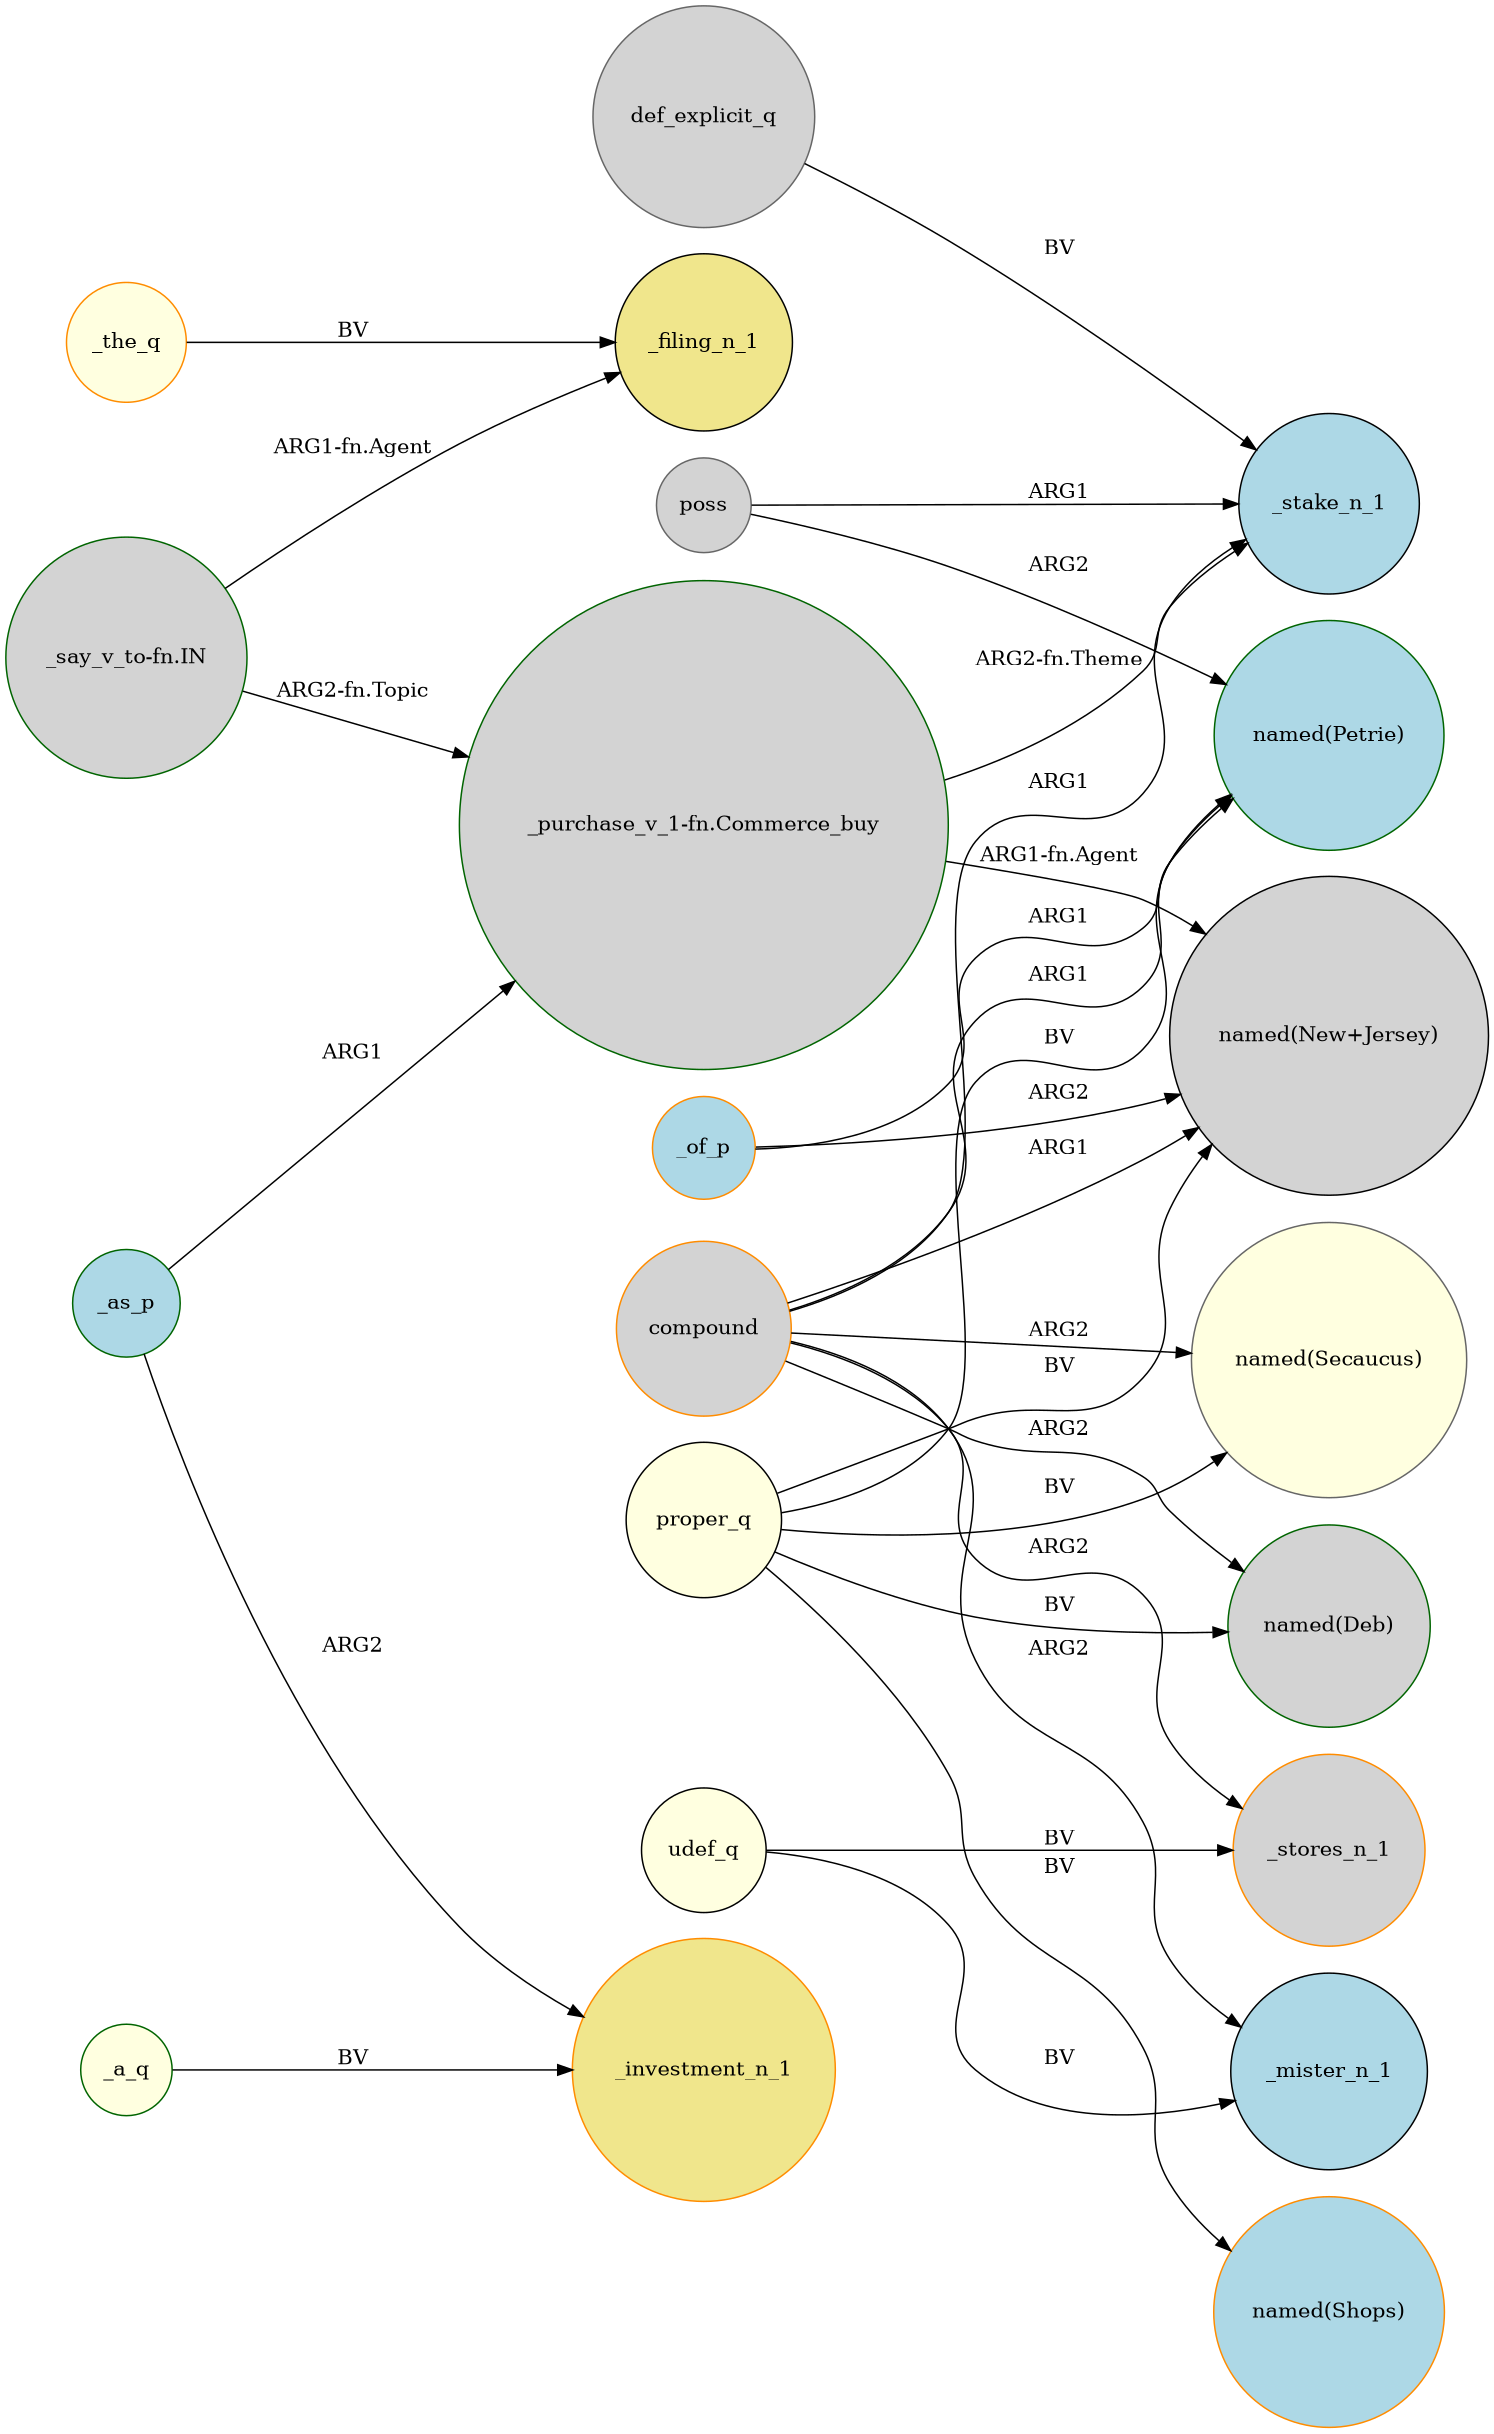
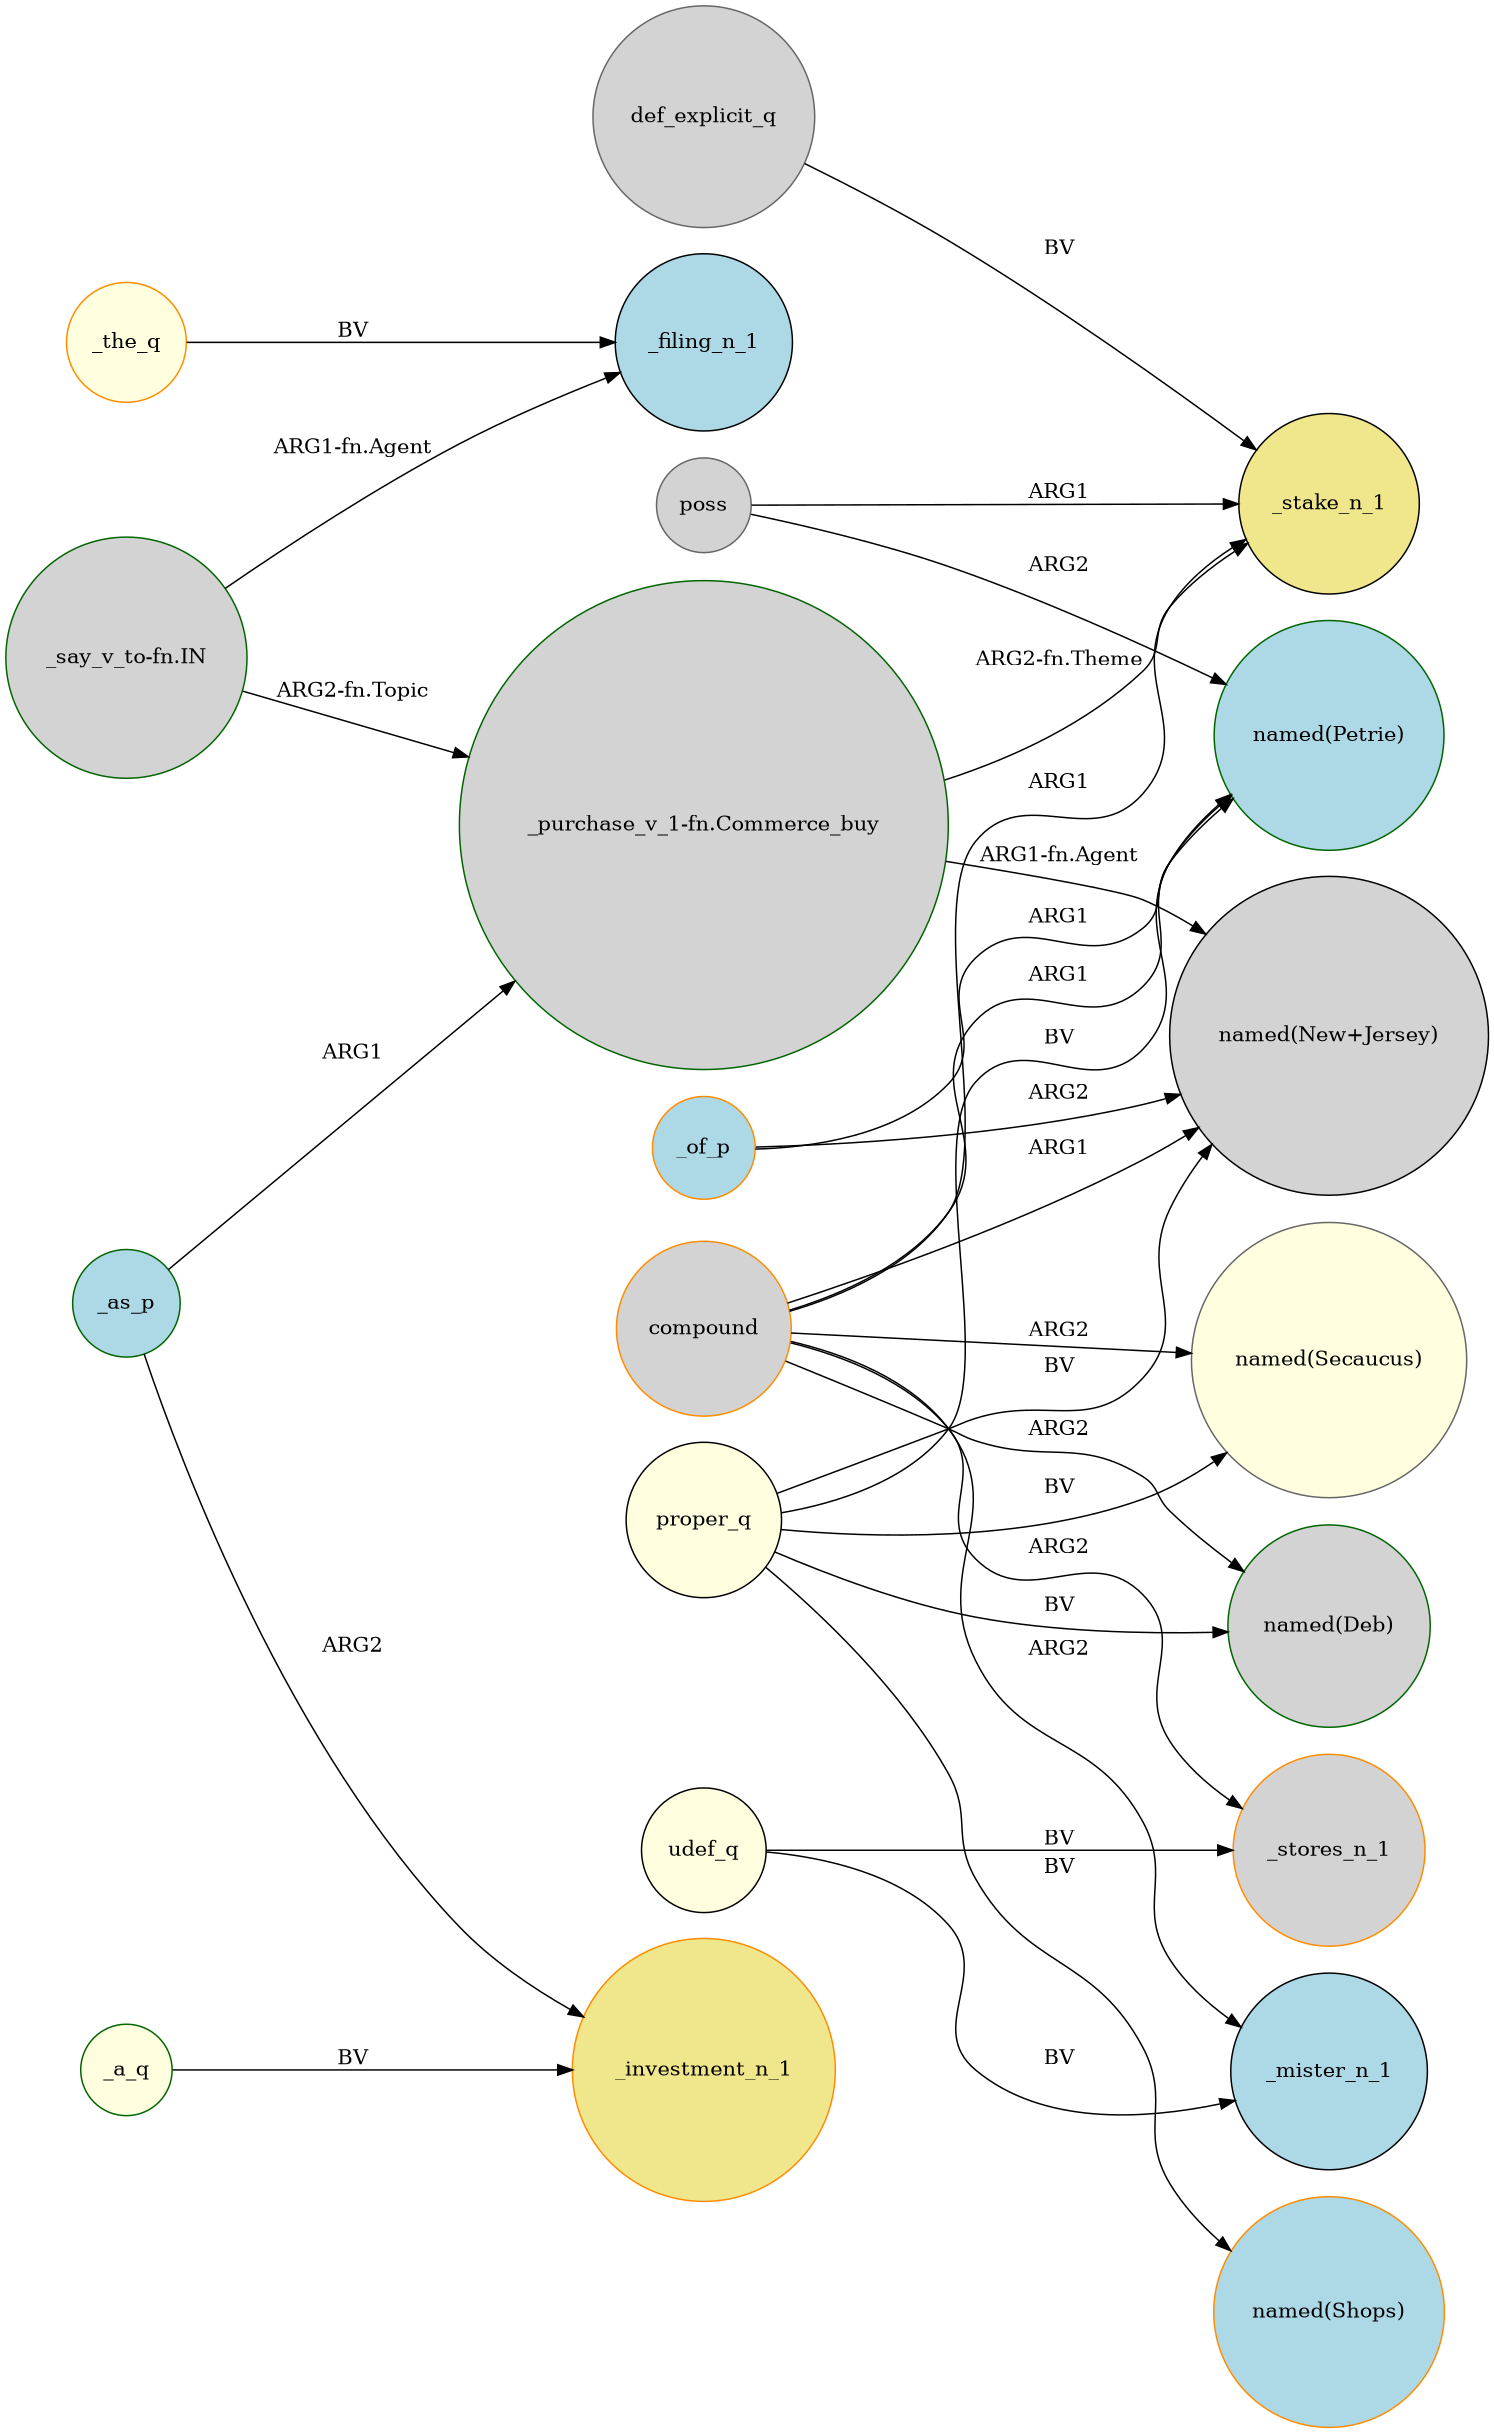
(704, 342) -> (704, 342)
(1329, 504) -> (1329, 504)
